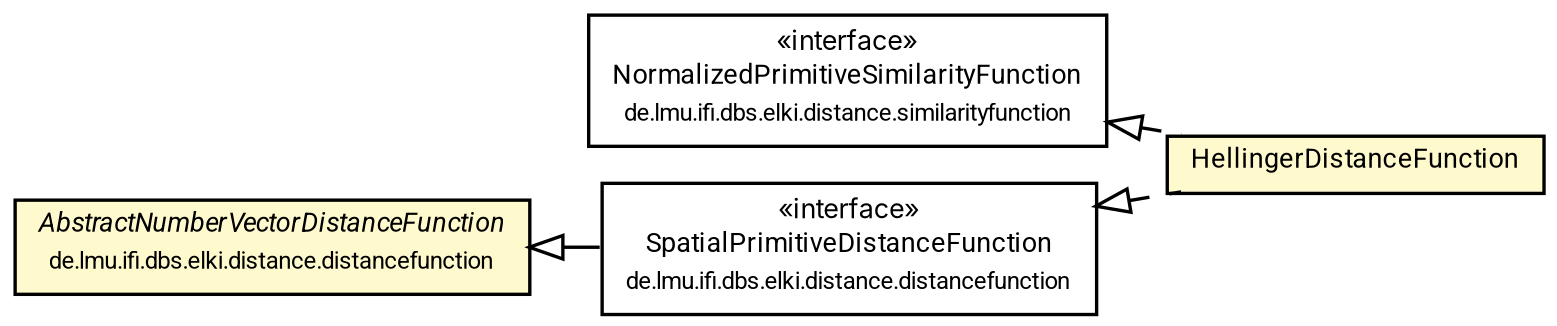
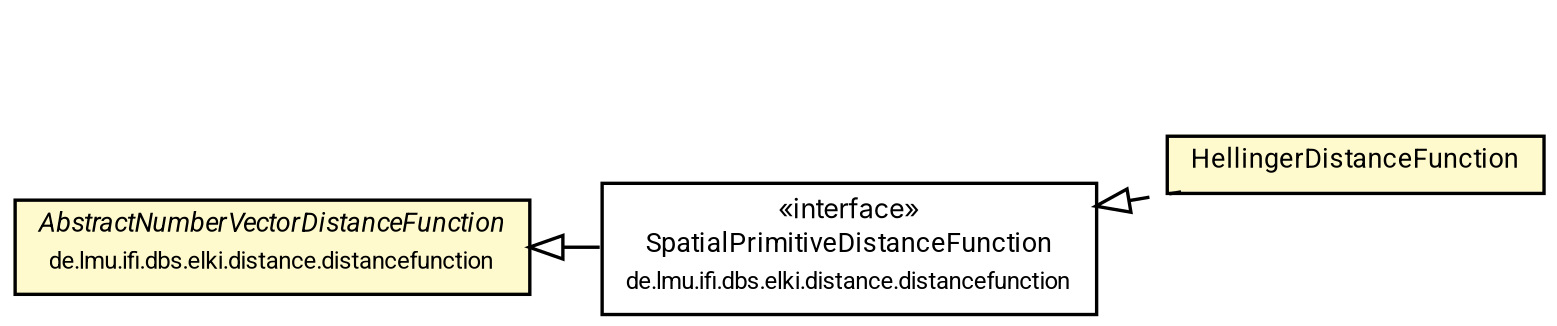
(848, 79) -> none
